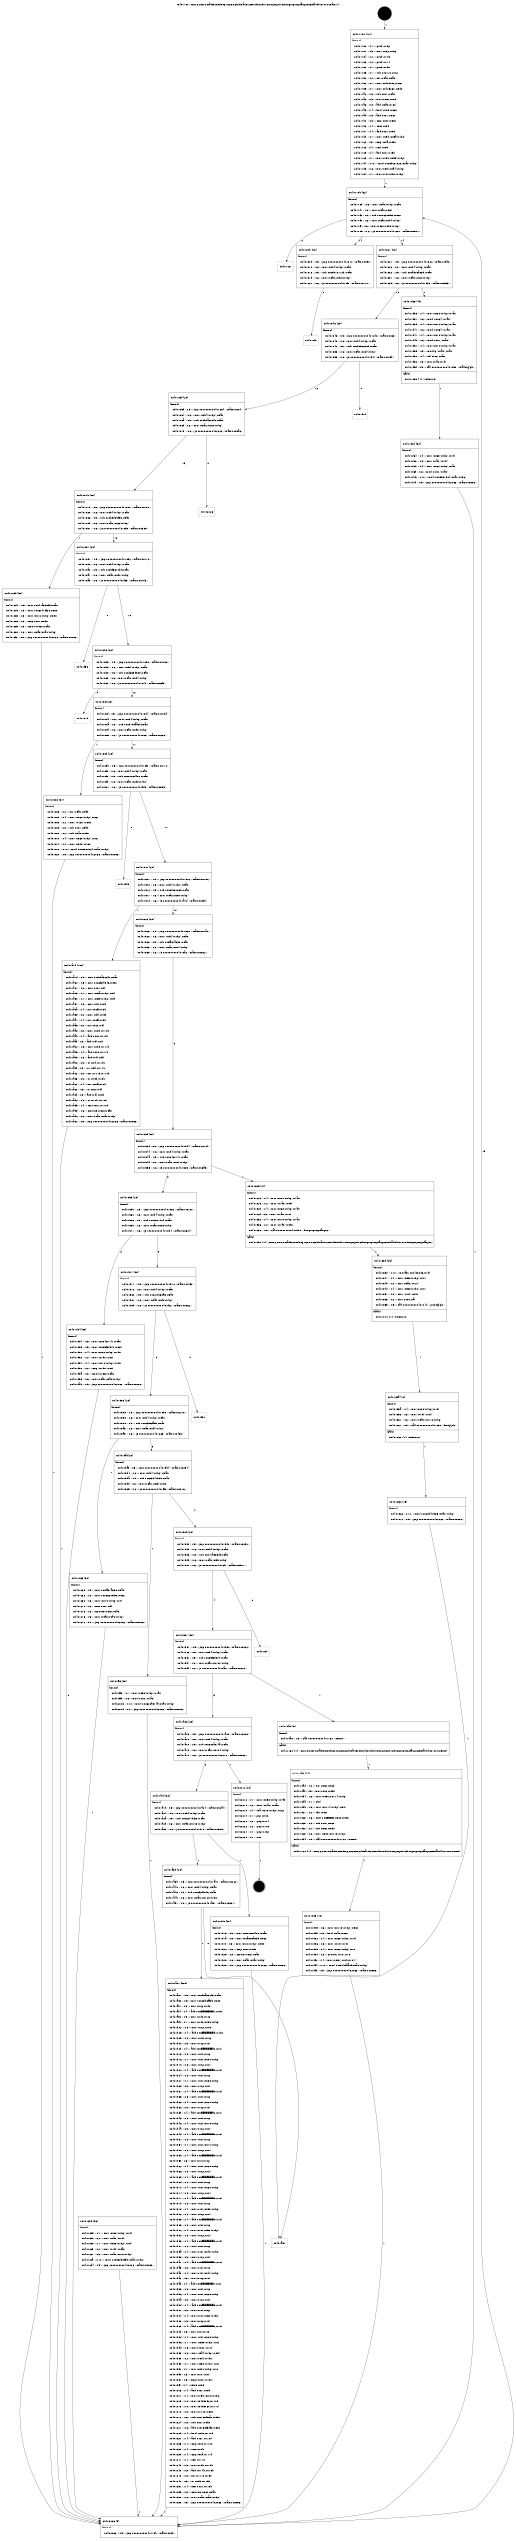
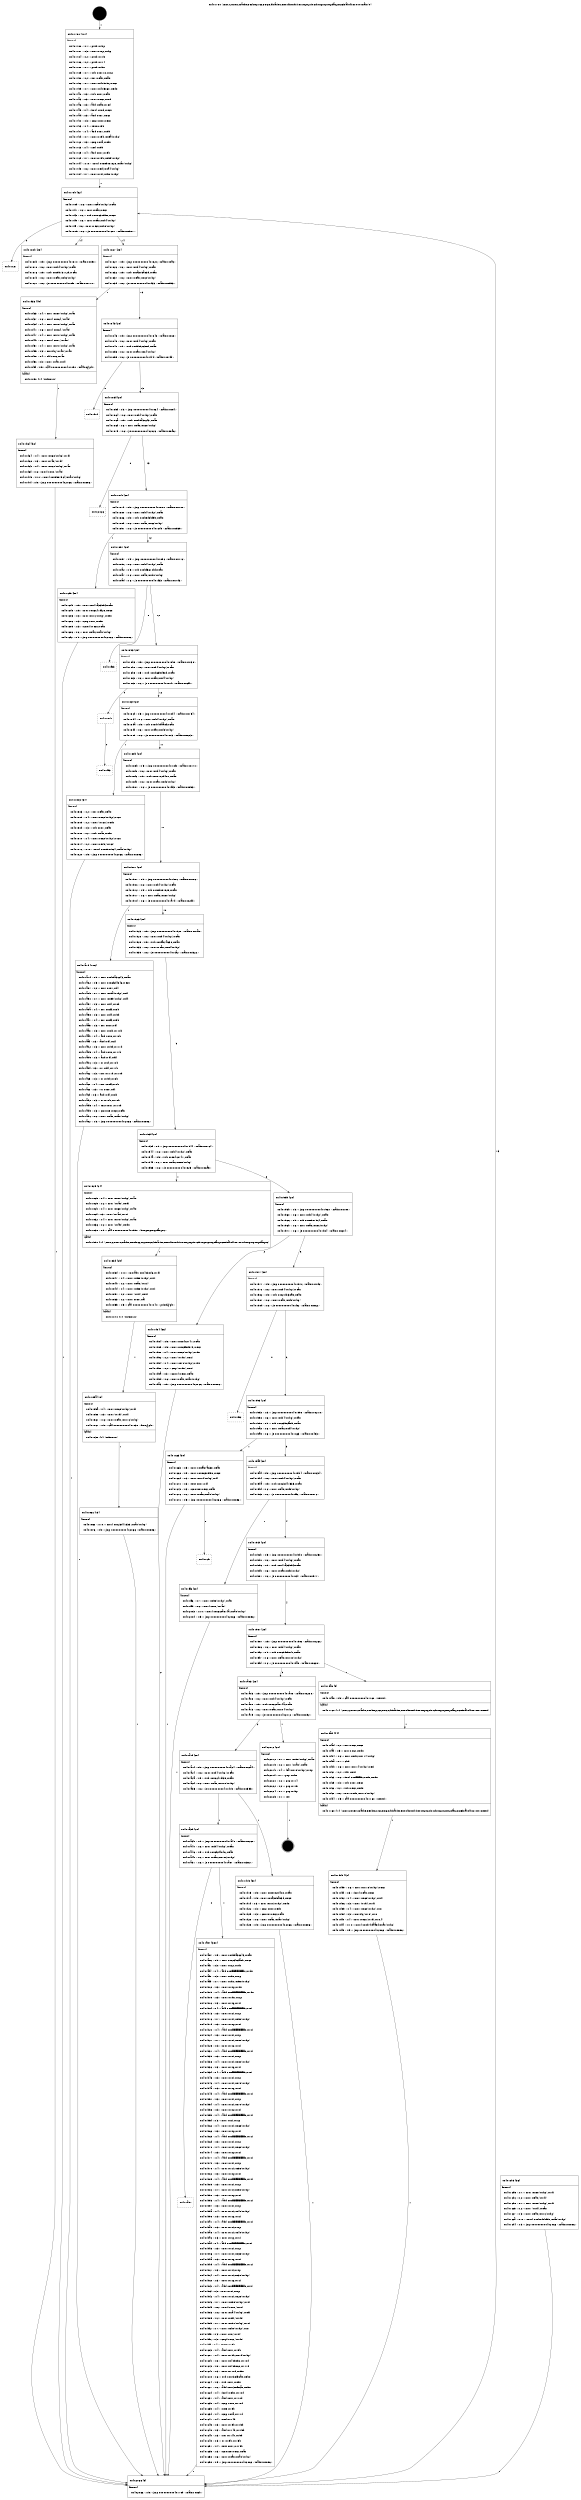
(311, 340) -> none
(127, 835) -> (105, 744)
(242, 1607) -> (204, 1529)
(432, 1934) -> (136, 2005)
